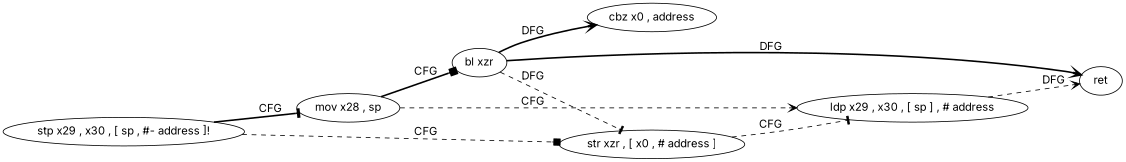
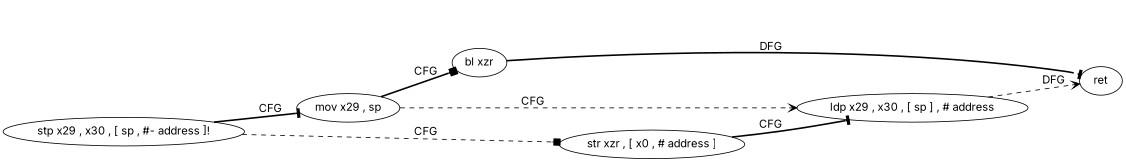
(652, 17) -> none
(791, 53) -> (791, 53)
(560, 101) -> none
(348, 108) -> (348, 108)
(789, 130) -> (789, 130)
